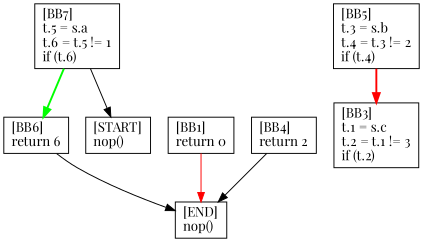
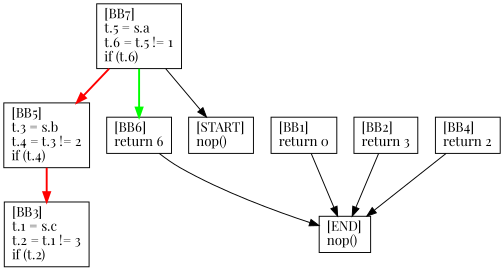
none -> (96, 82)
none -> (386, 135)
(201, 173) -> (323, 180)
